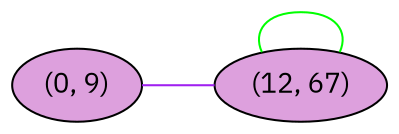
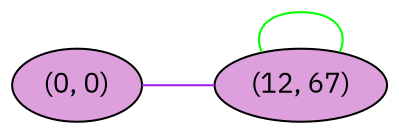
(77, 85) -> (77, 85)
